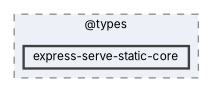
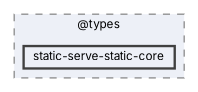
(106, 57) -> (99, 57)
